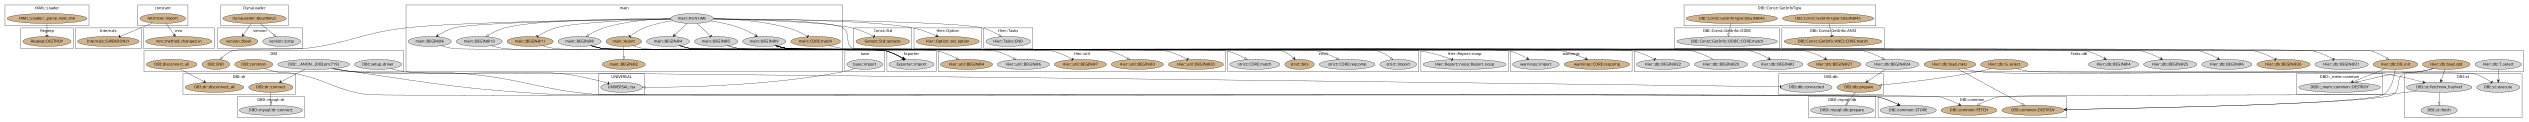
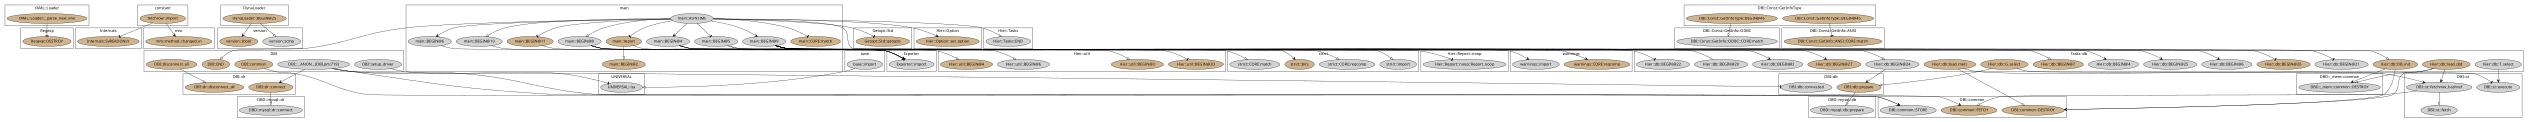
(883, 31) -> (883, 31)
(1582, 49) -> (1555, 49)
(1080, 64) -> none
none -> (2058, 64)
(192, 75) -> (192, 75)
